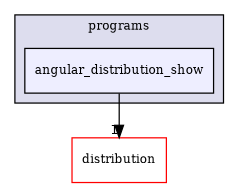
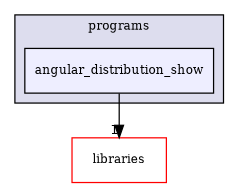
(119, 160) -> (119, 160)
